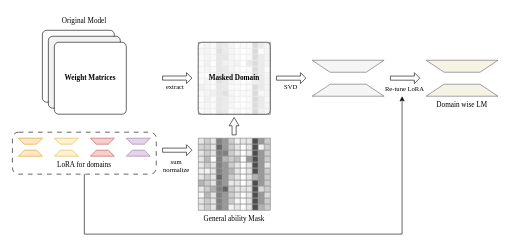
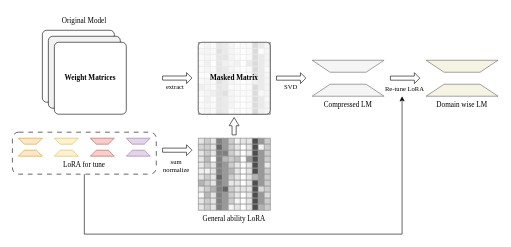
(234, 78) -> (234, 78)
none -> (348, 105)
(84, 165) -> (84, 165)
(234, 219) -> (234, 219)
